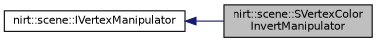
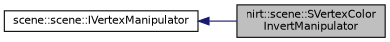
(95, 21) -> (101, 21)
